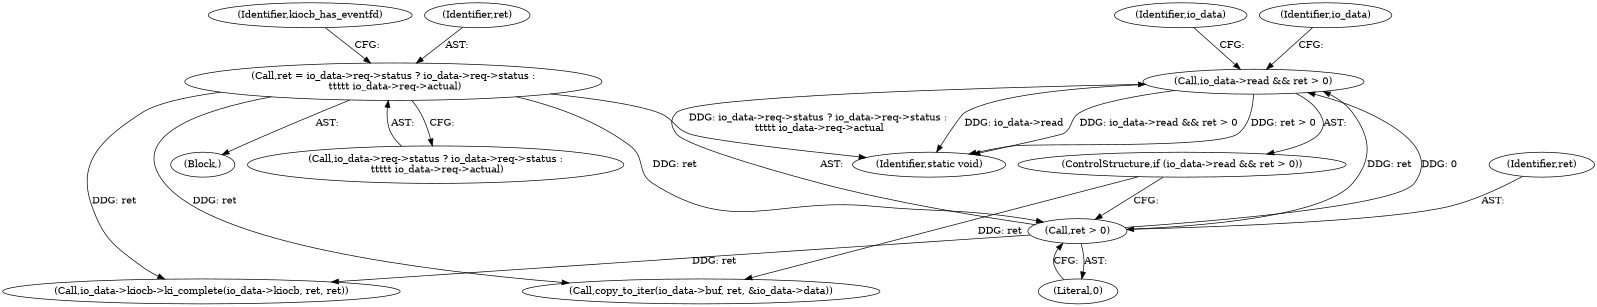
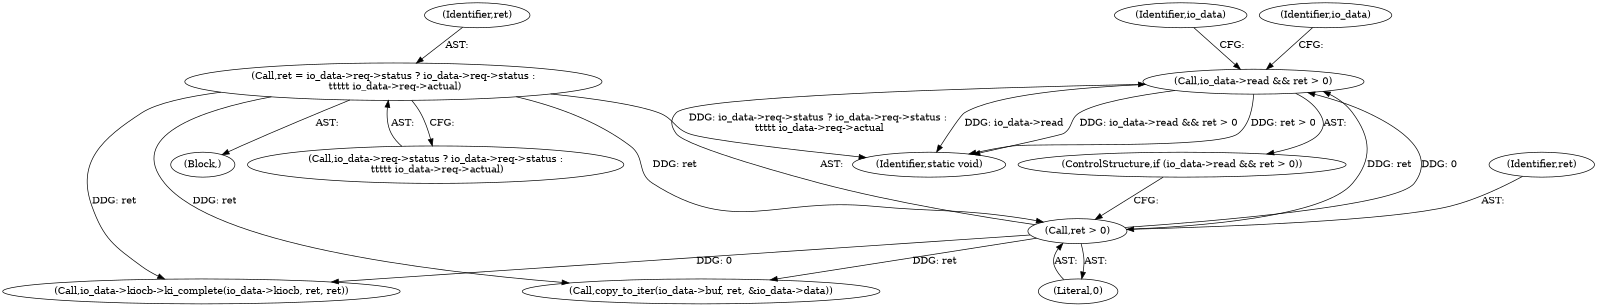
(310, 15) -> none
(945, 227) -> (907, 259)
(714, 261) -> (714, 261)
(1068, 261) -> (1068, 261)
